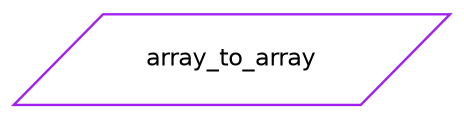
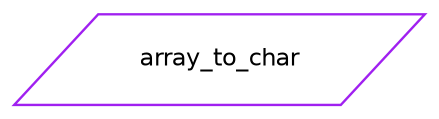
(232, 60) -> (220, 60)
